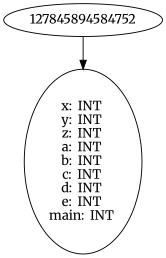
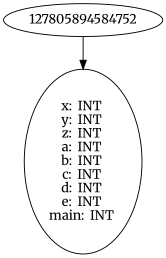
(83, 20) -> (83, 20)
